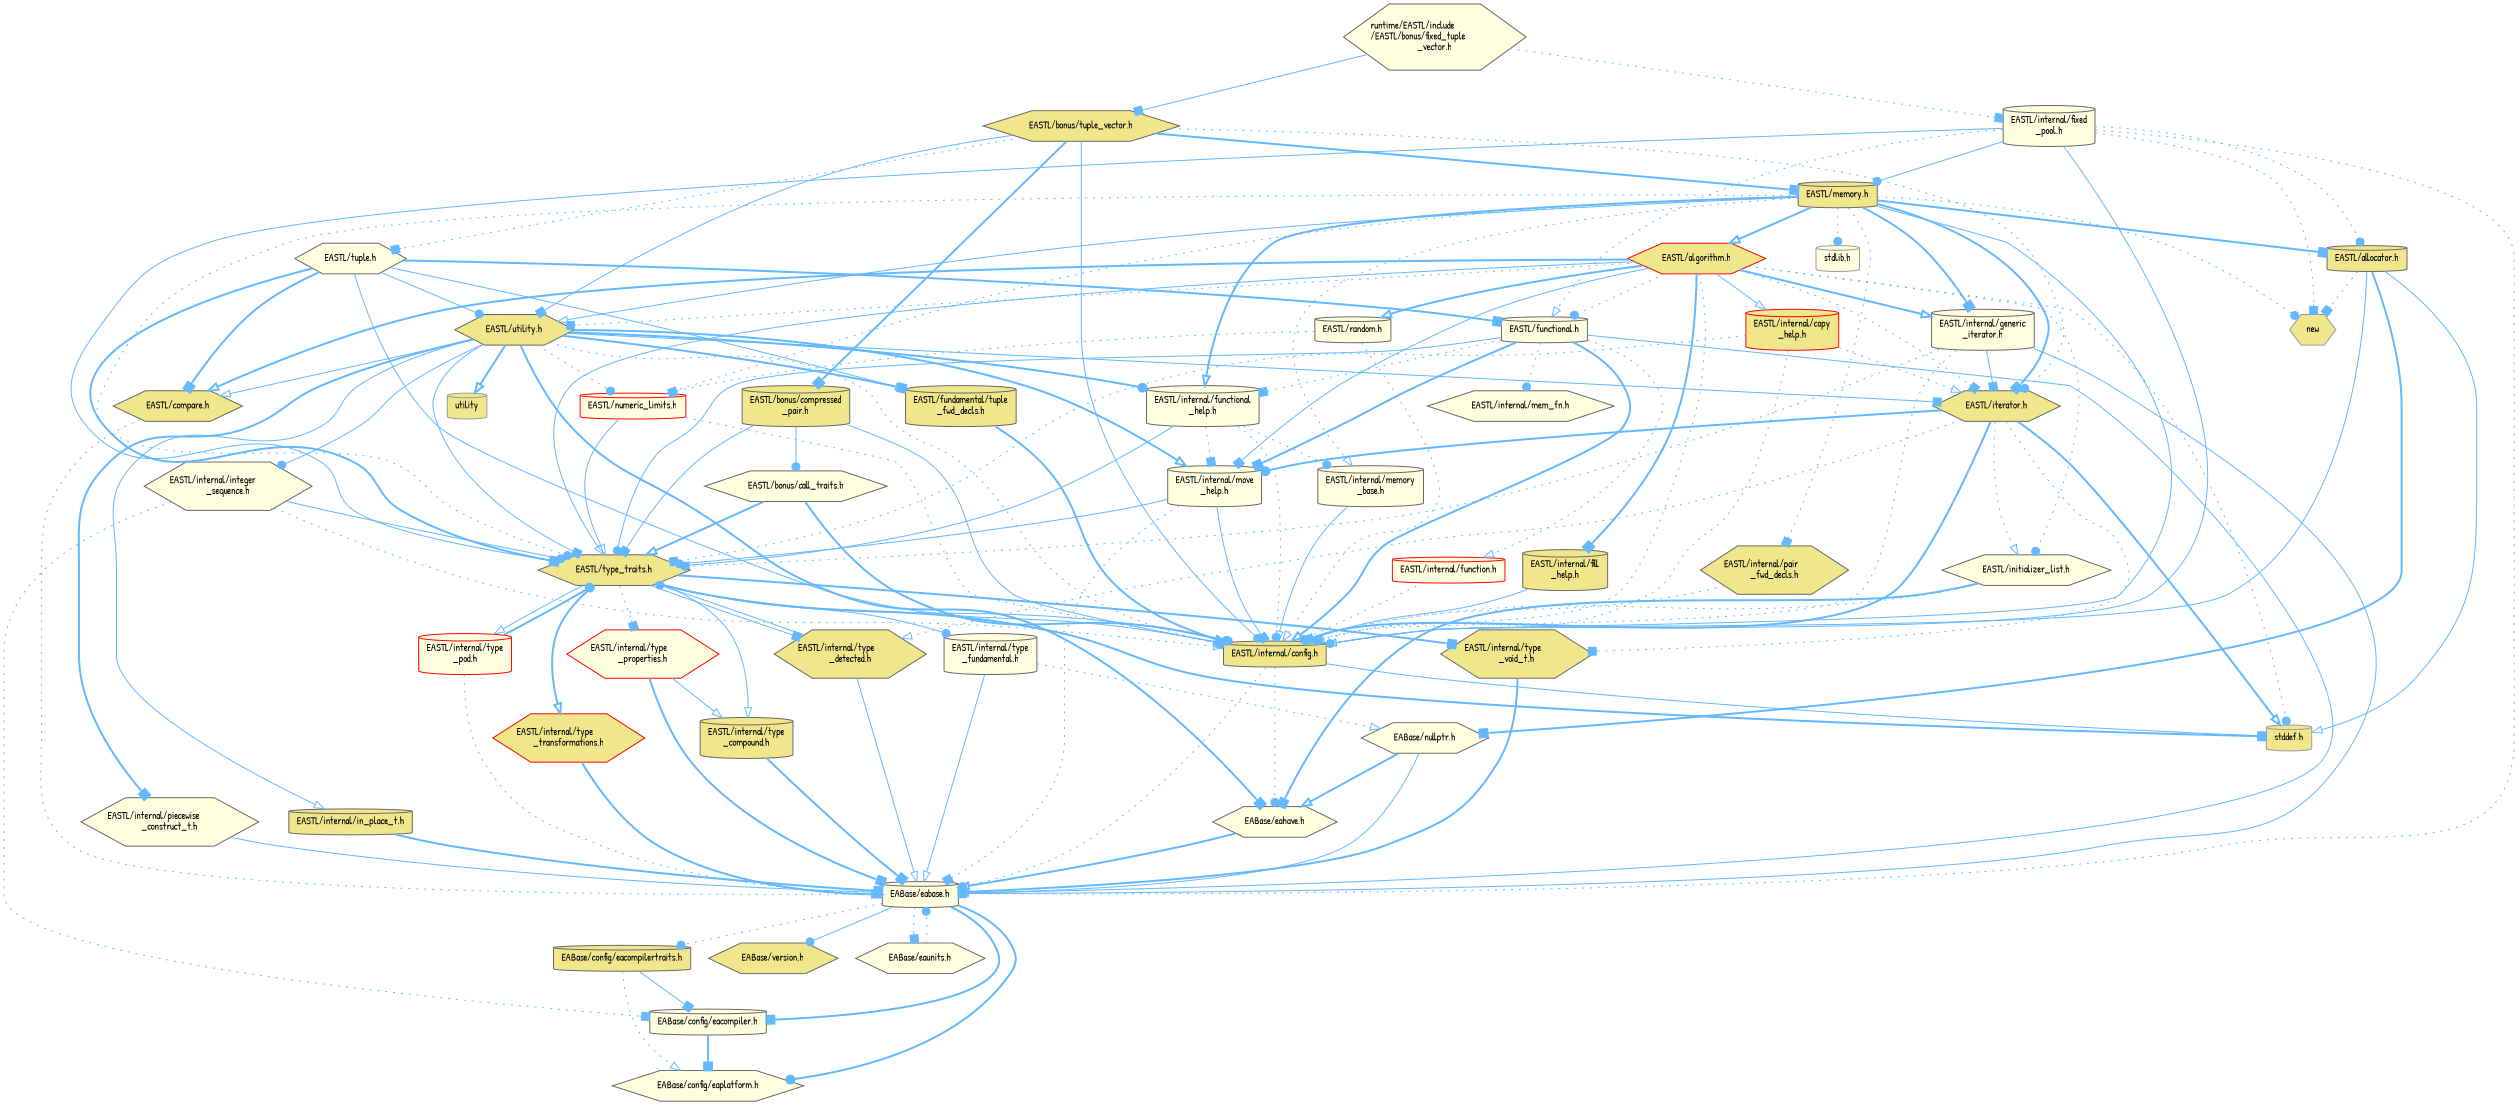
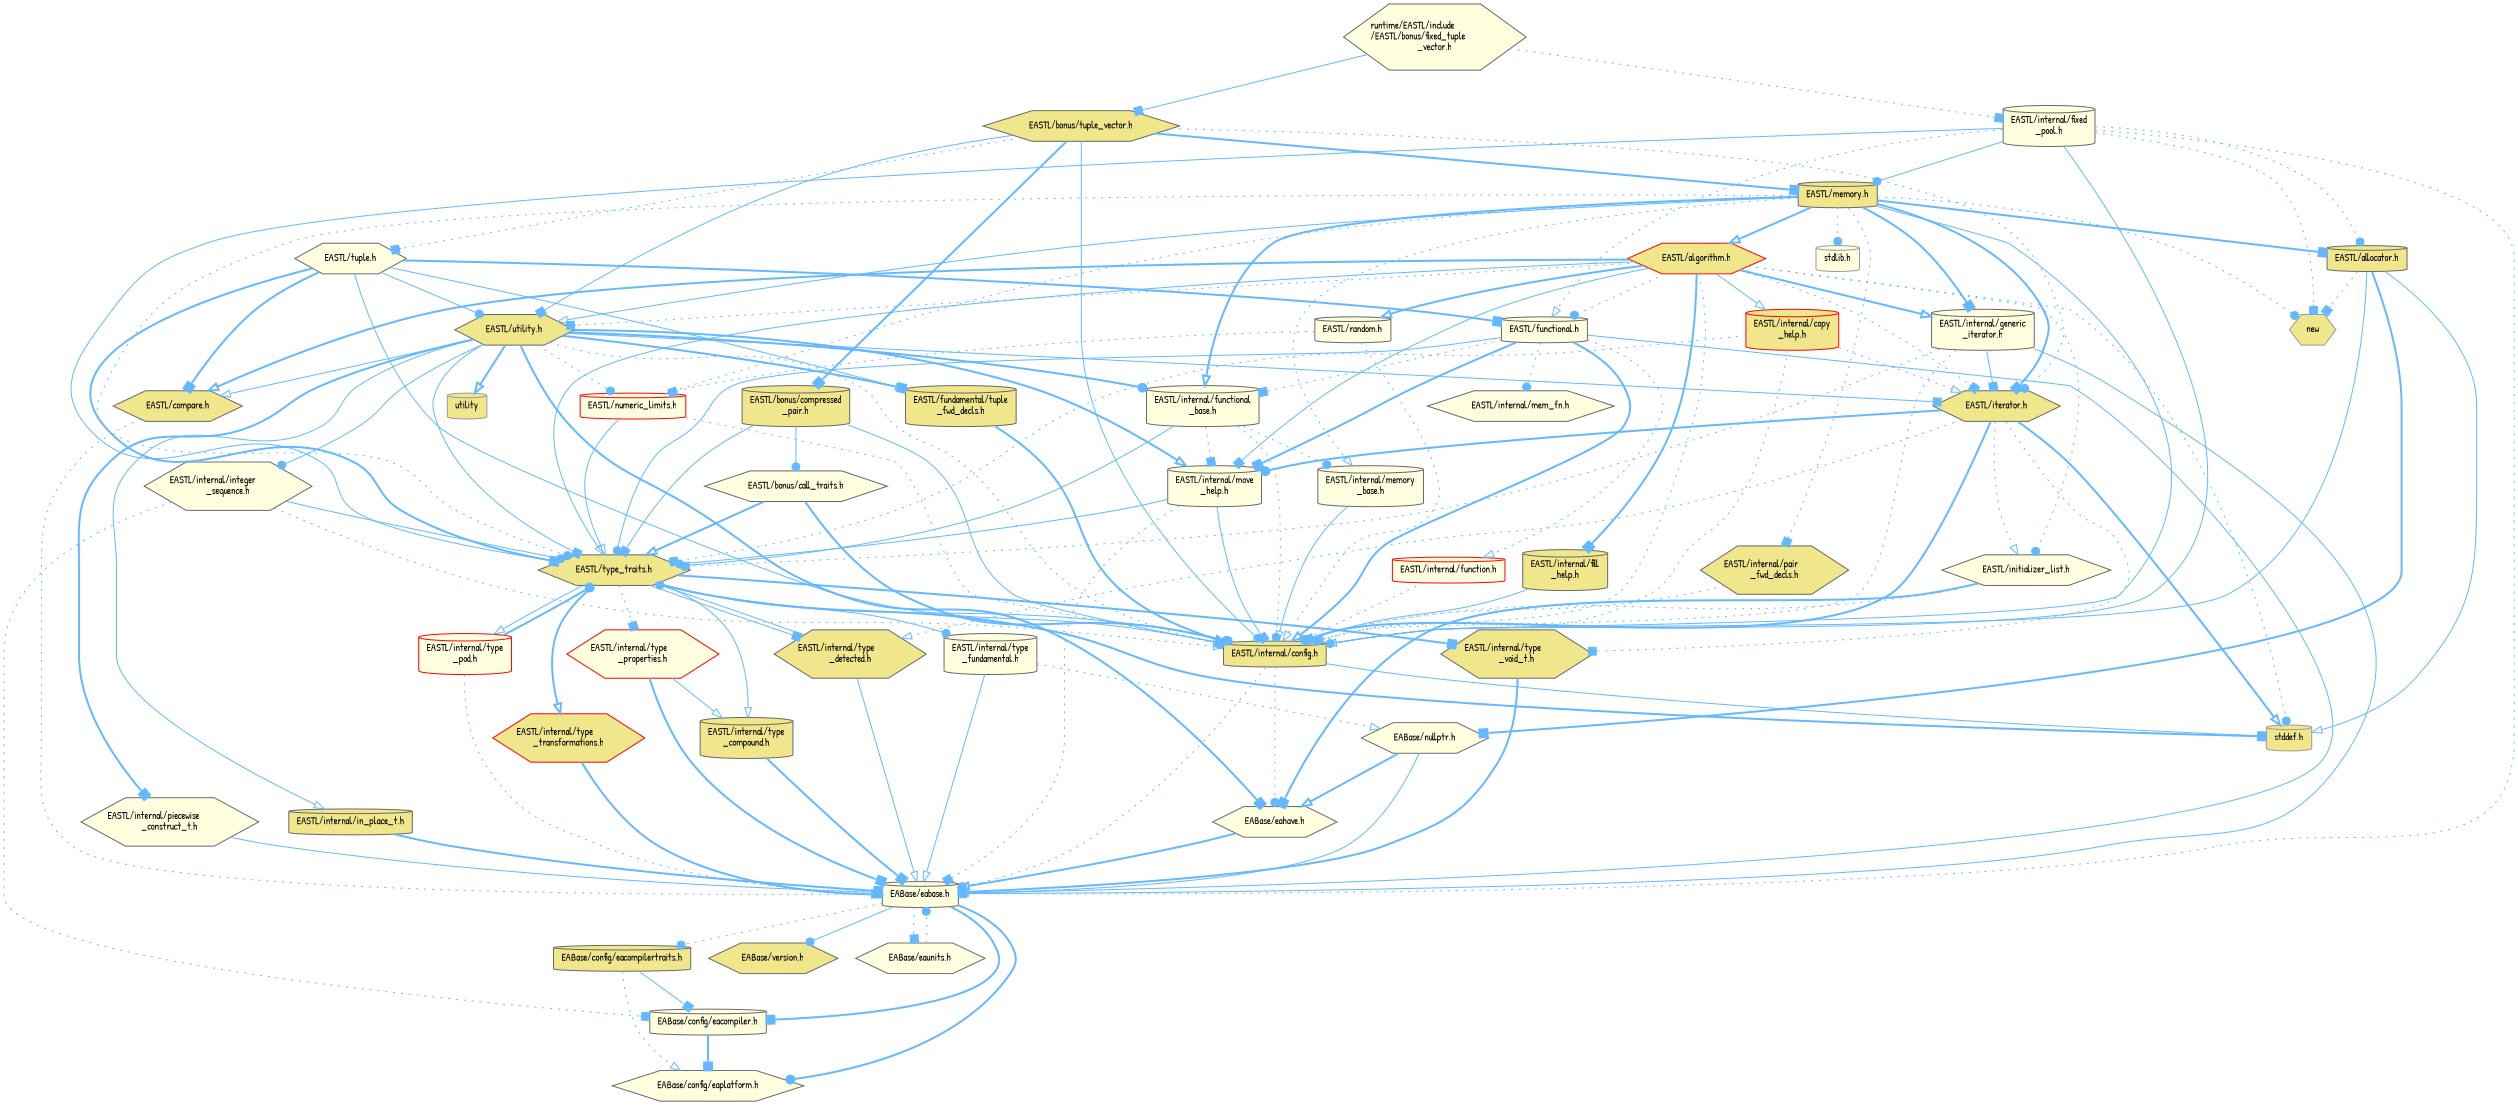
(1203, 406) -> (1203, 406)
